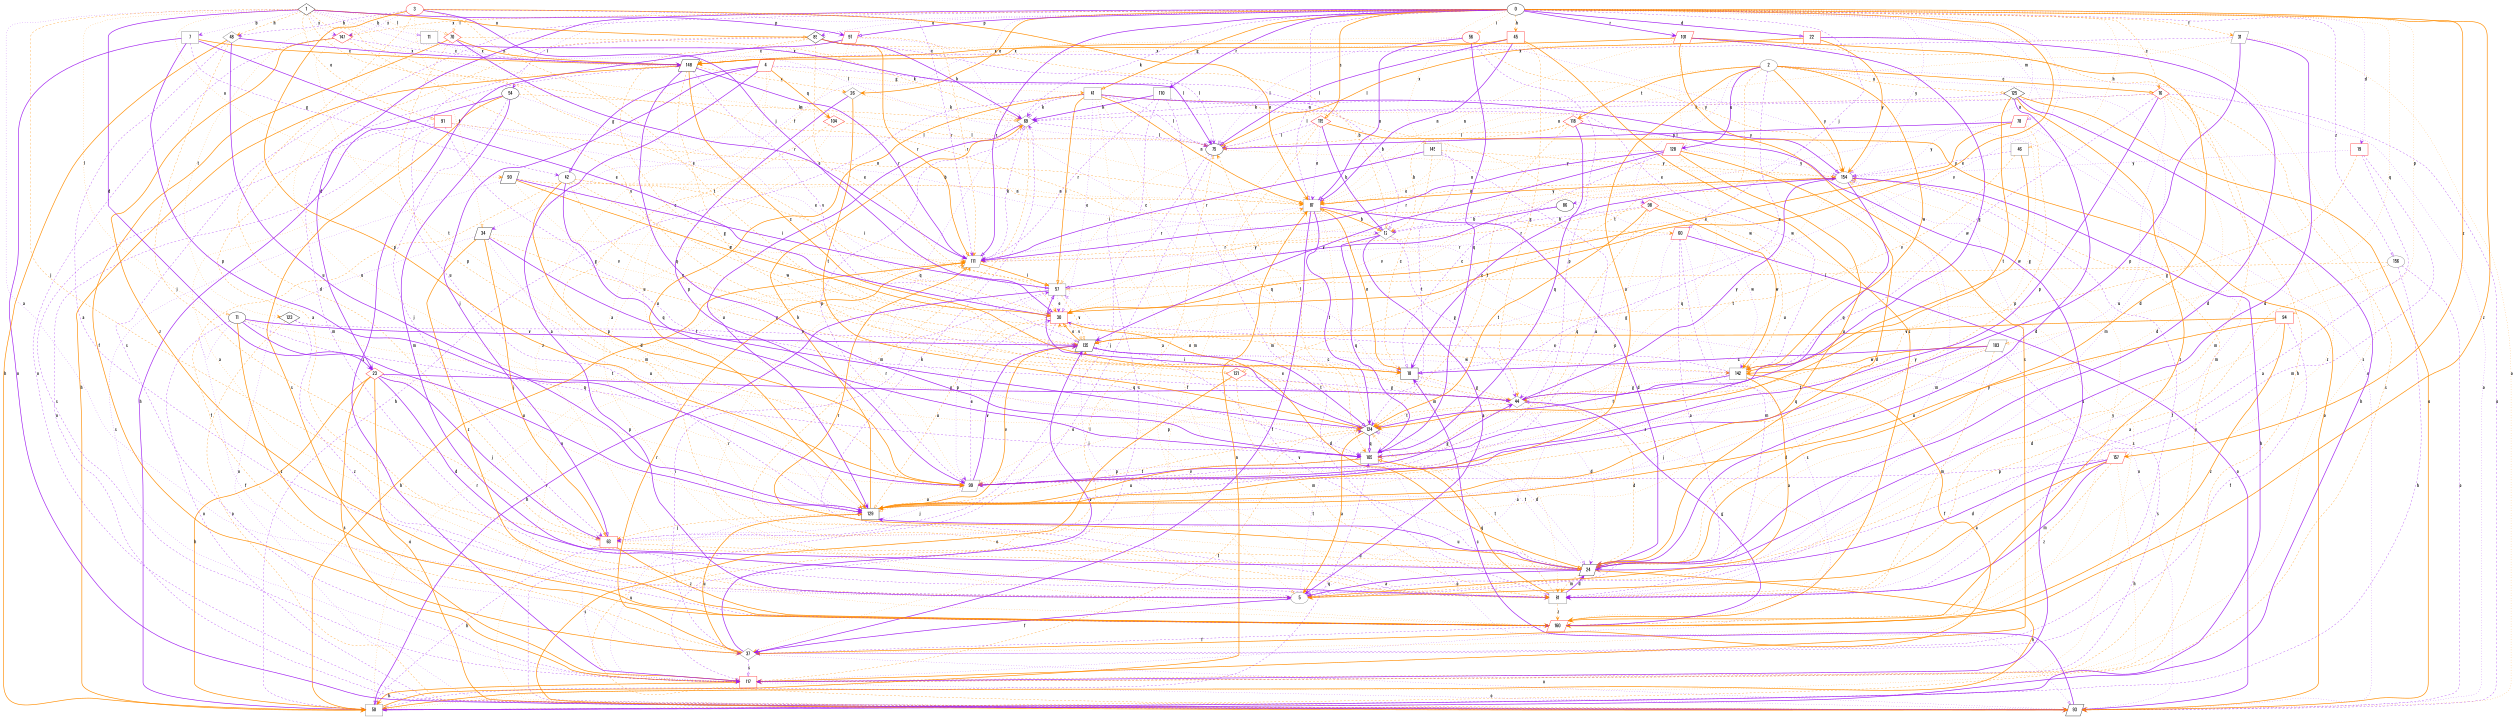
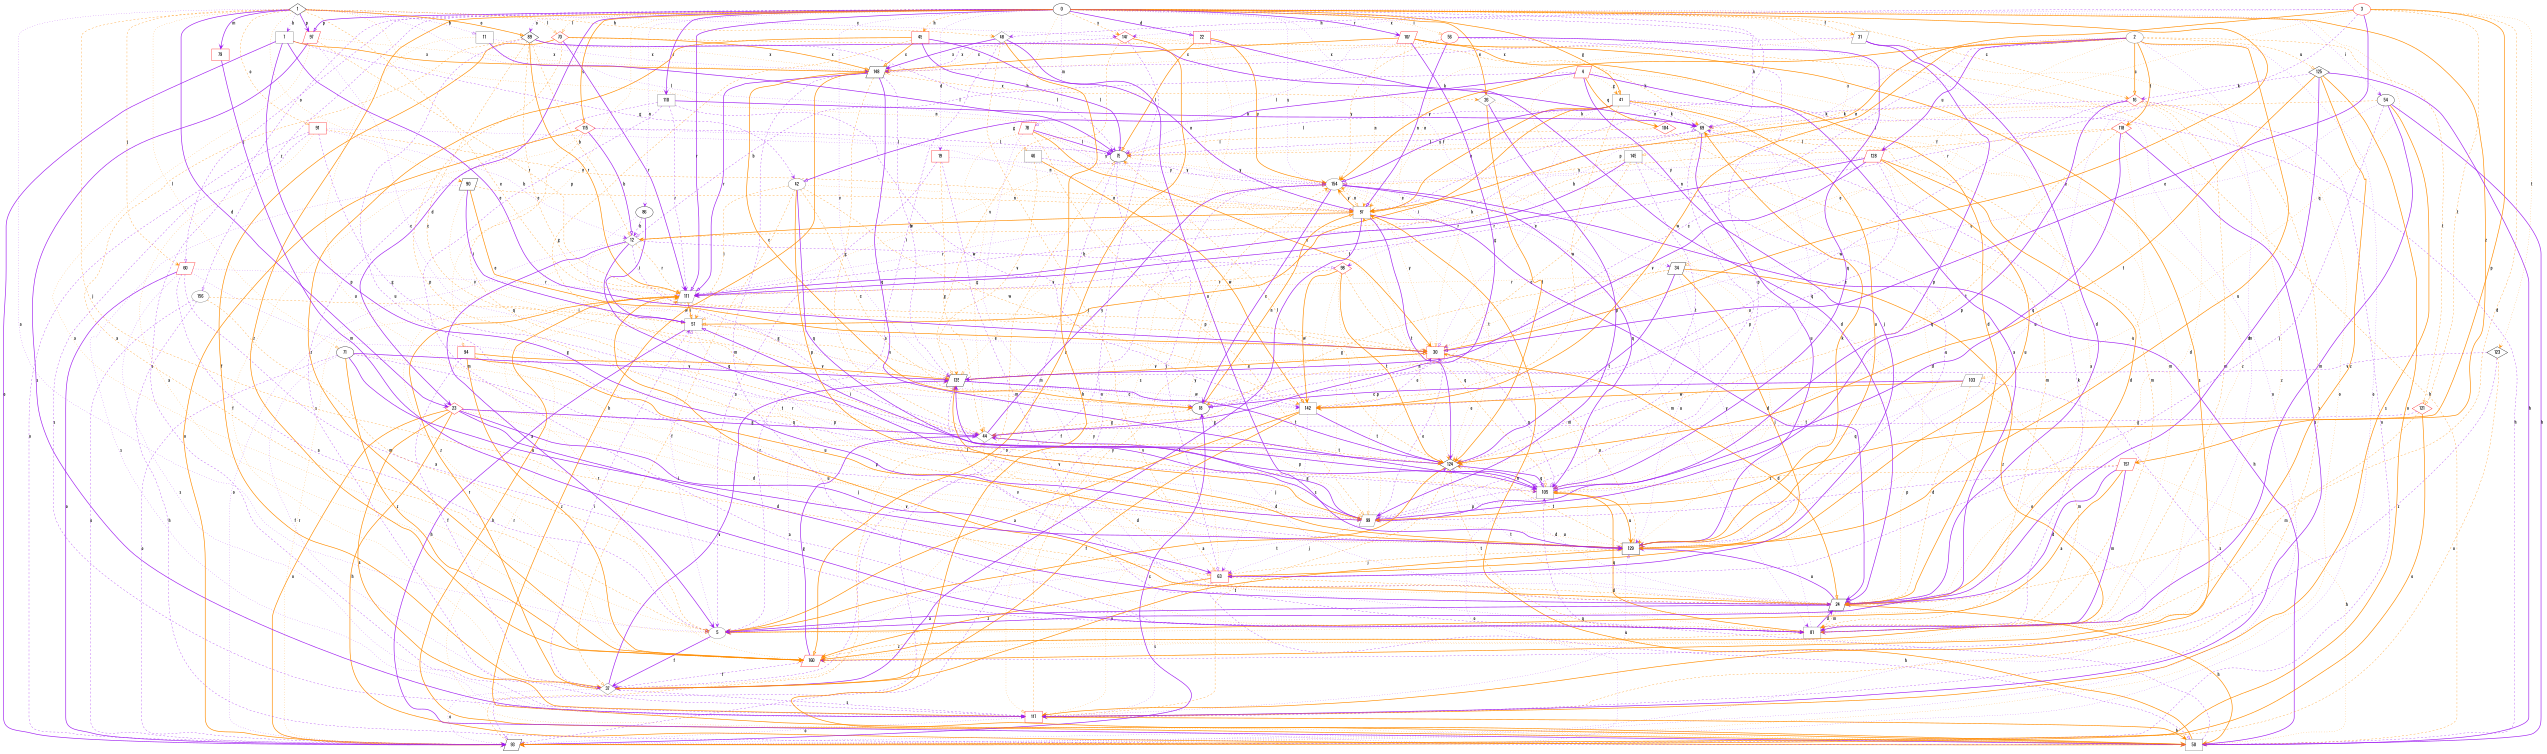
none -> (220, 55)
(1521, 101) -> (2228, 86)
(1532, 220) -> (986, 253)
(1409, 374) -> (1201, 409)
(1960, 610) -> (1837, 473)
